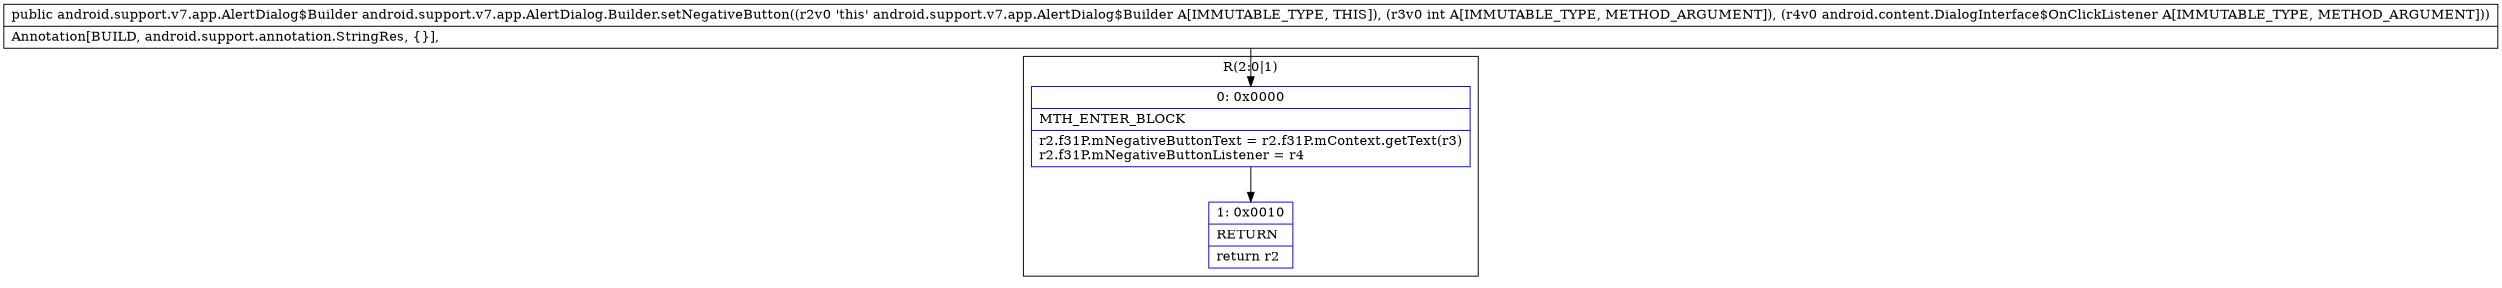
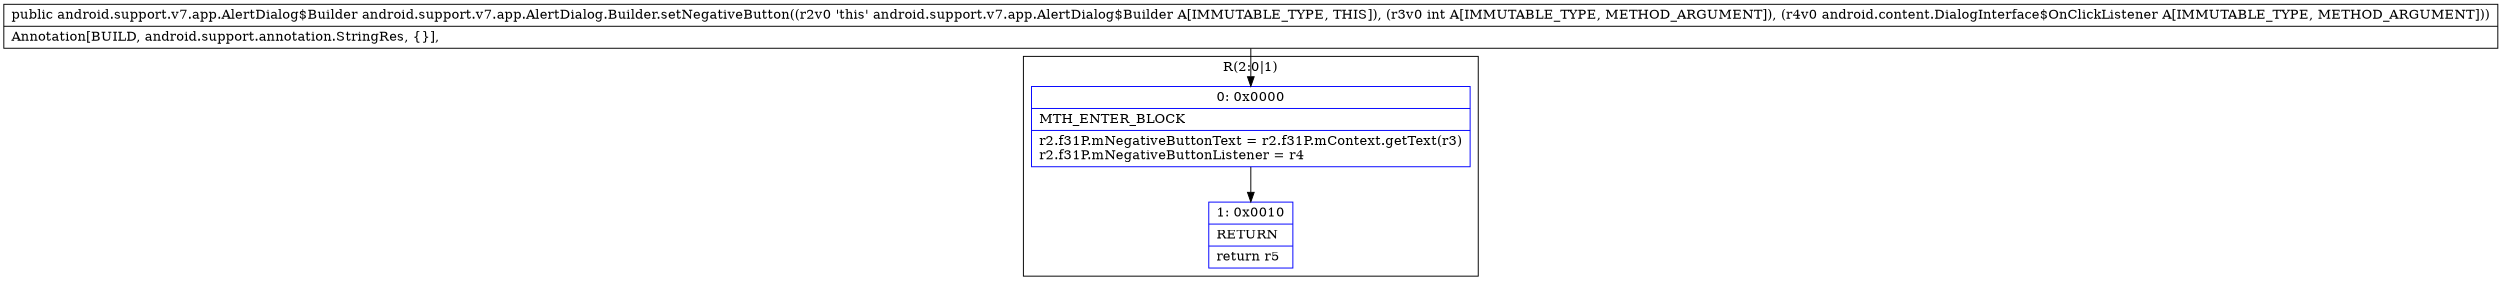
(1248, 257) -> (1248, 257)
